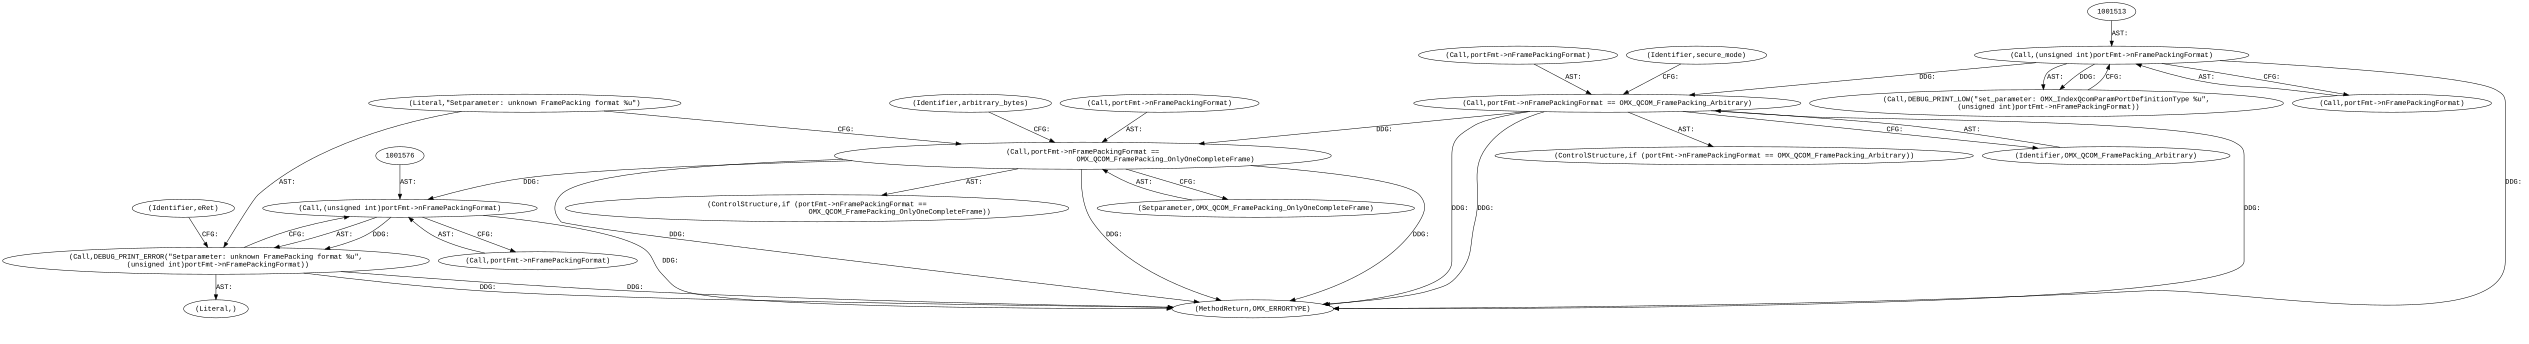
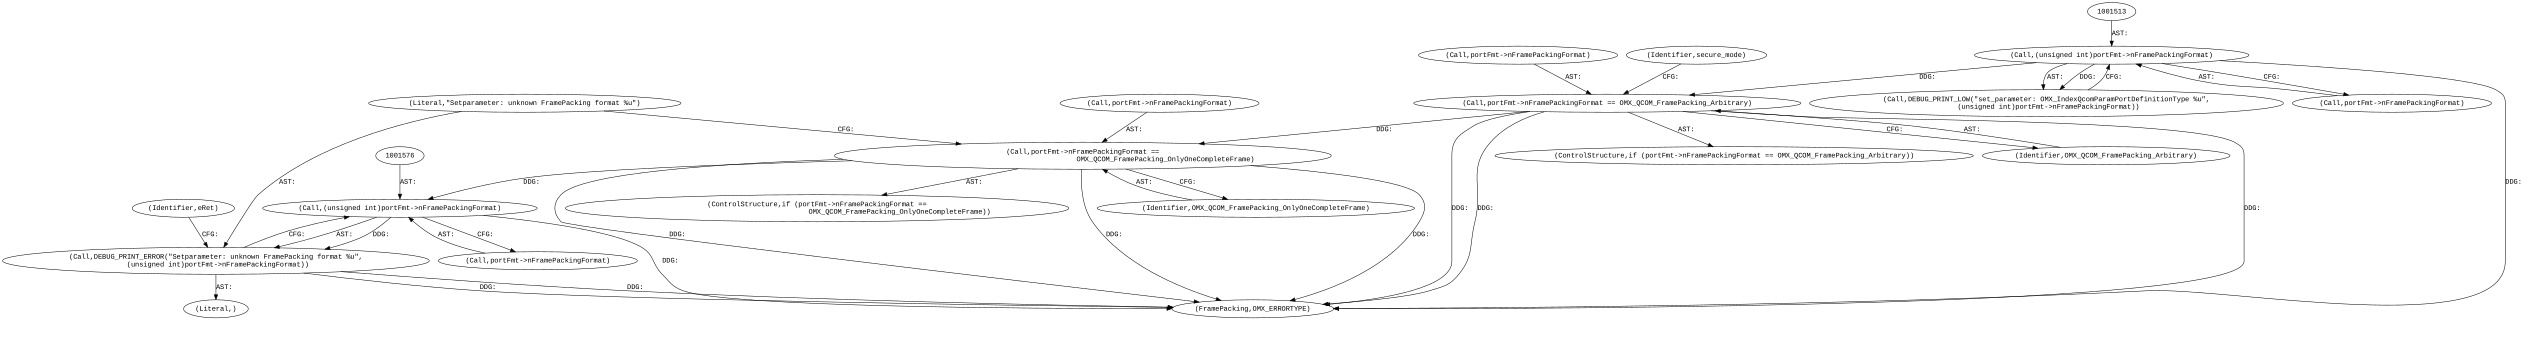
(971, 103) -> none
(1256, 208) -> (1256, 208)
(1253, 309) -> (1253, 309)
